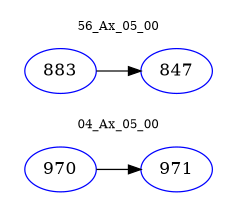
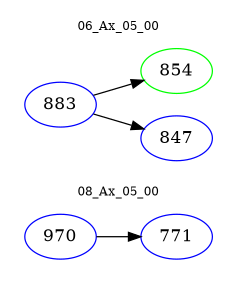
(119, 27) -> (119, 27)
none -> (177, 71)
(119, 125) -> (119, 192)
(177, 169) -> (177, 237)
